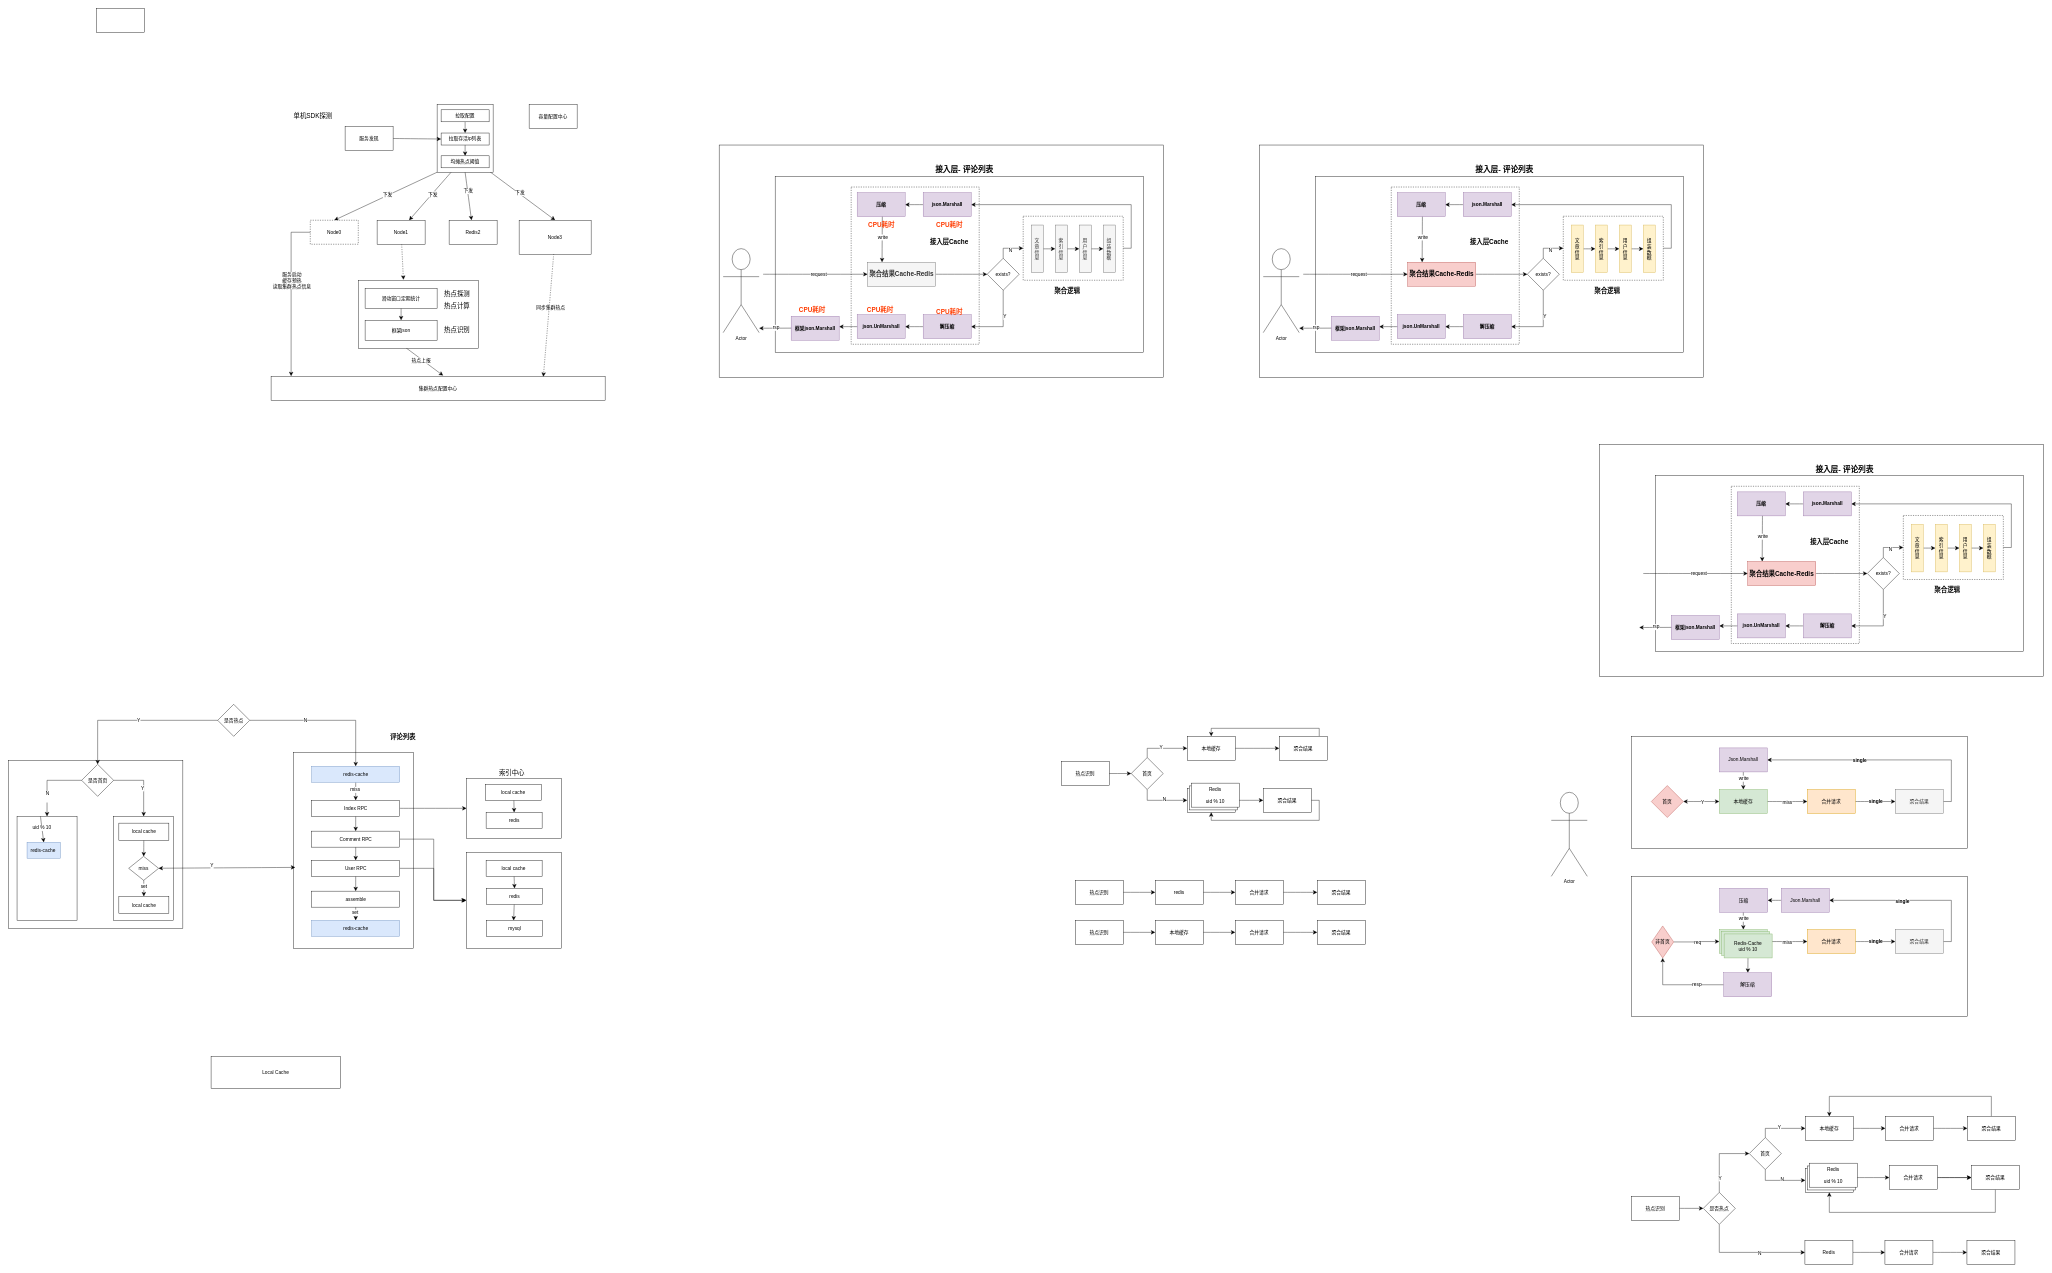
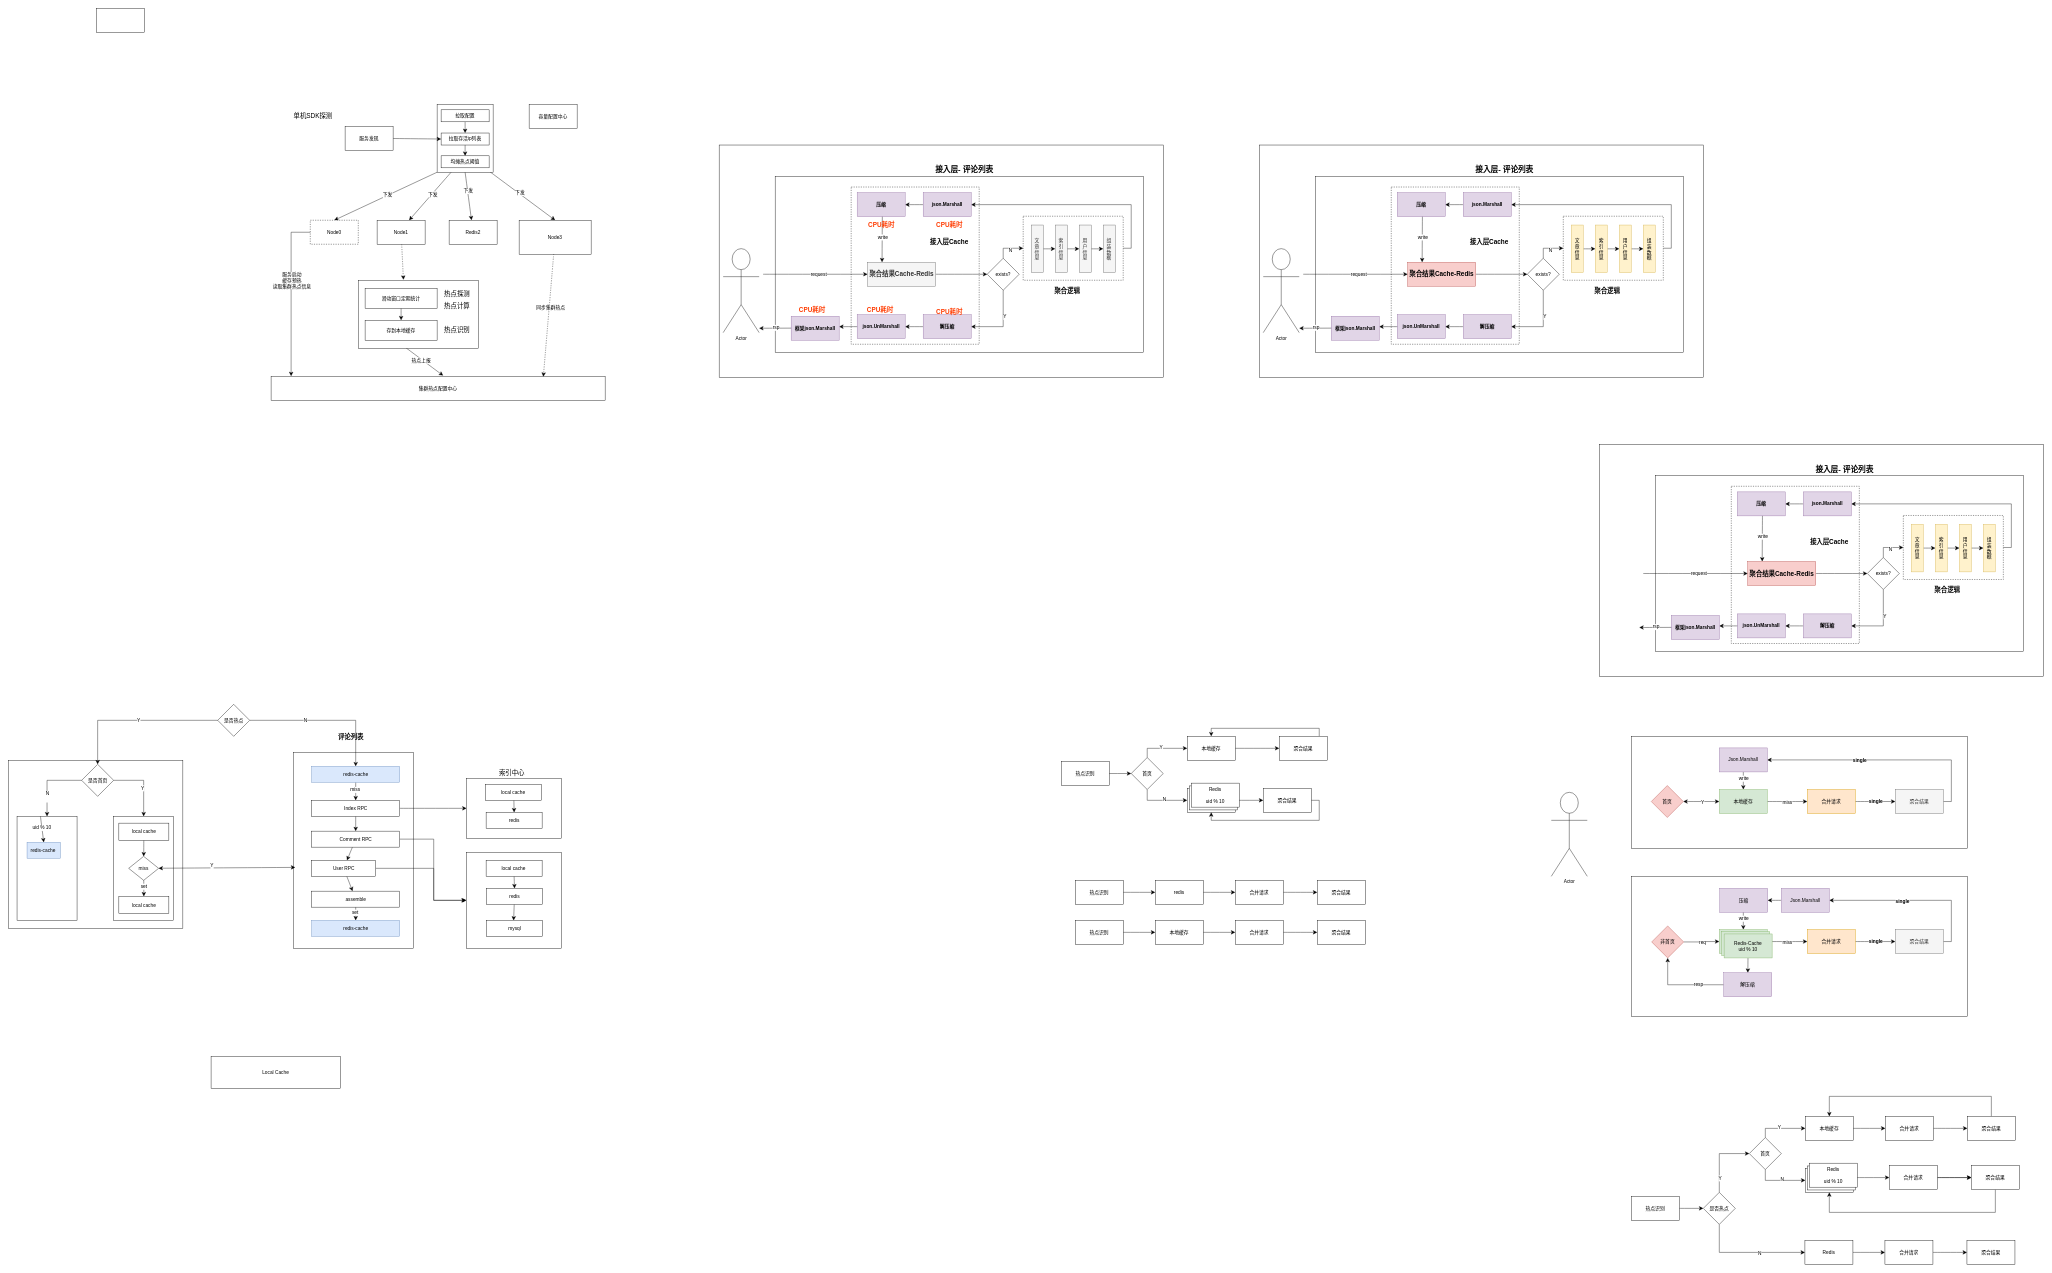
(401, 330) -> (401, 330)
(403, 736) -> (351, 736)
(356, 868) -> (344, 868)
(1662, 942) -> (1667, 942)
